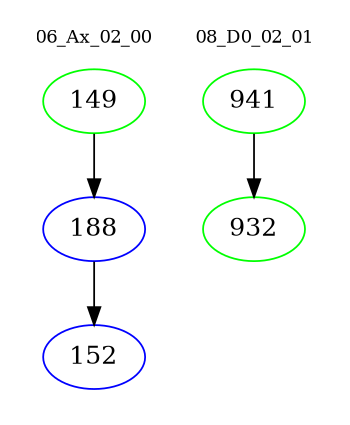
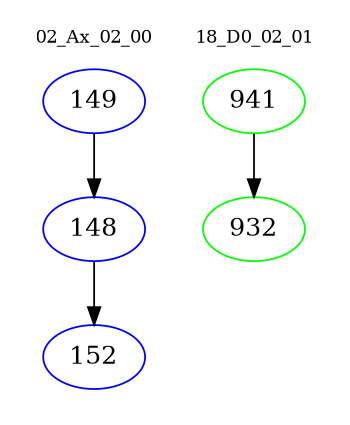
(94, 38) -> (94, 38)
(255, 38) -> (255, 38)
(94, 101) -> (94, 101)
(94, 229) -> (94, 229)
